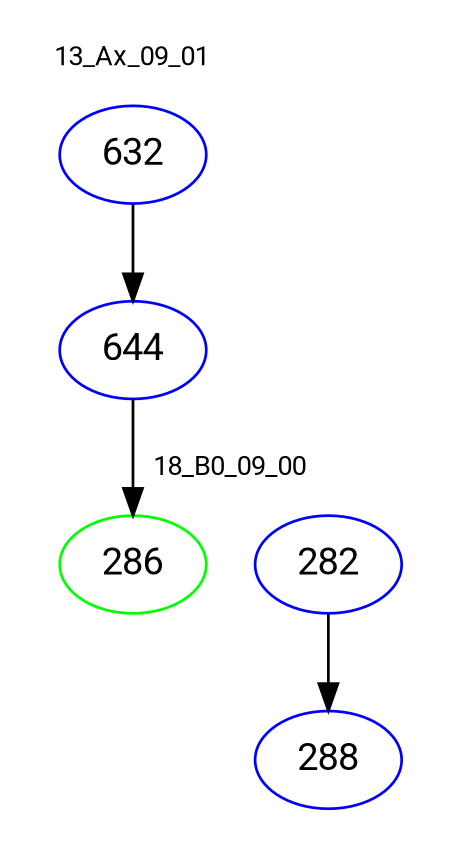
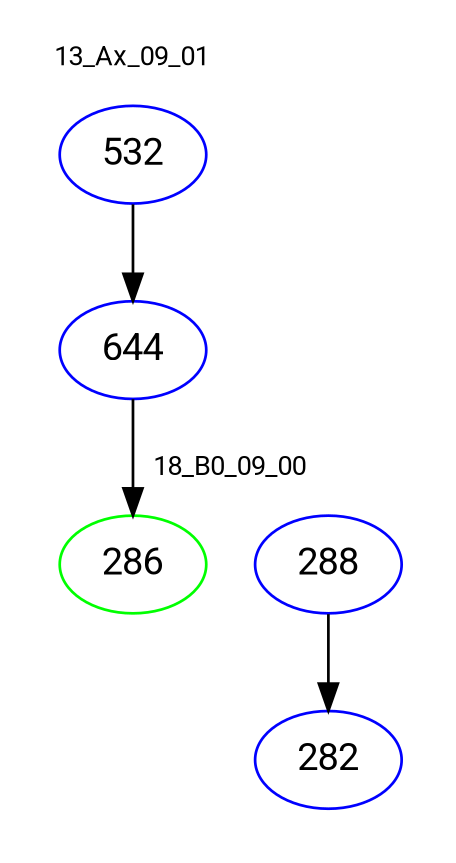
(133, 155) -> (133, 155)
(328, 649) -> (328, 649)
